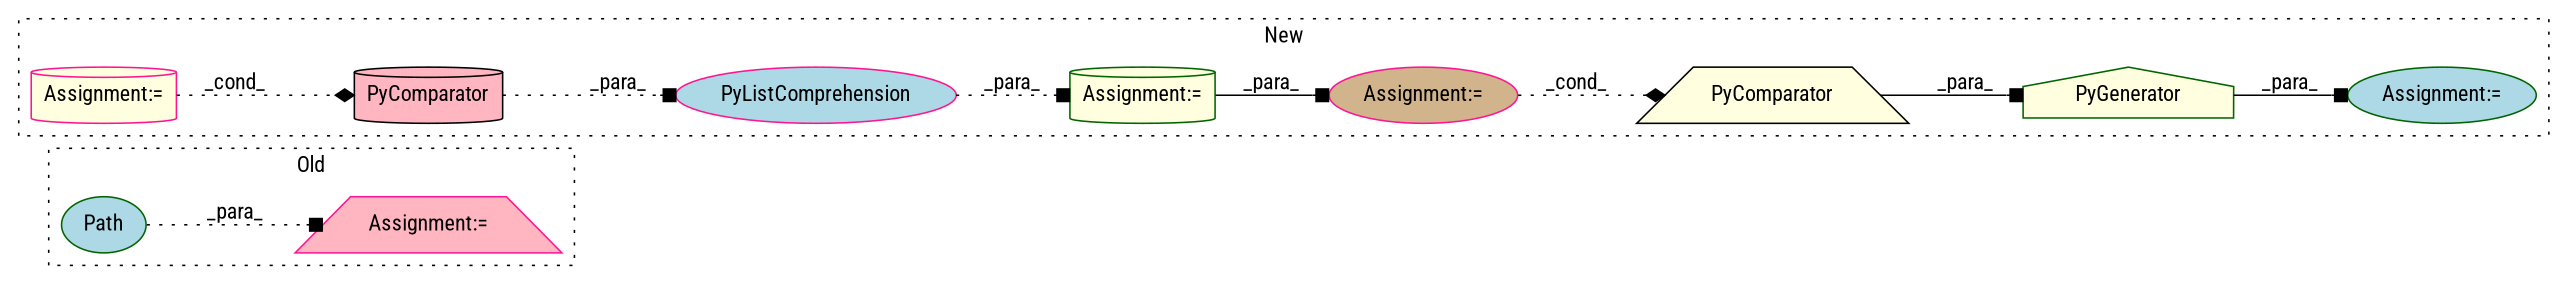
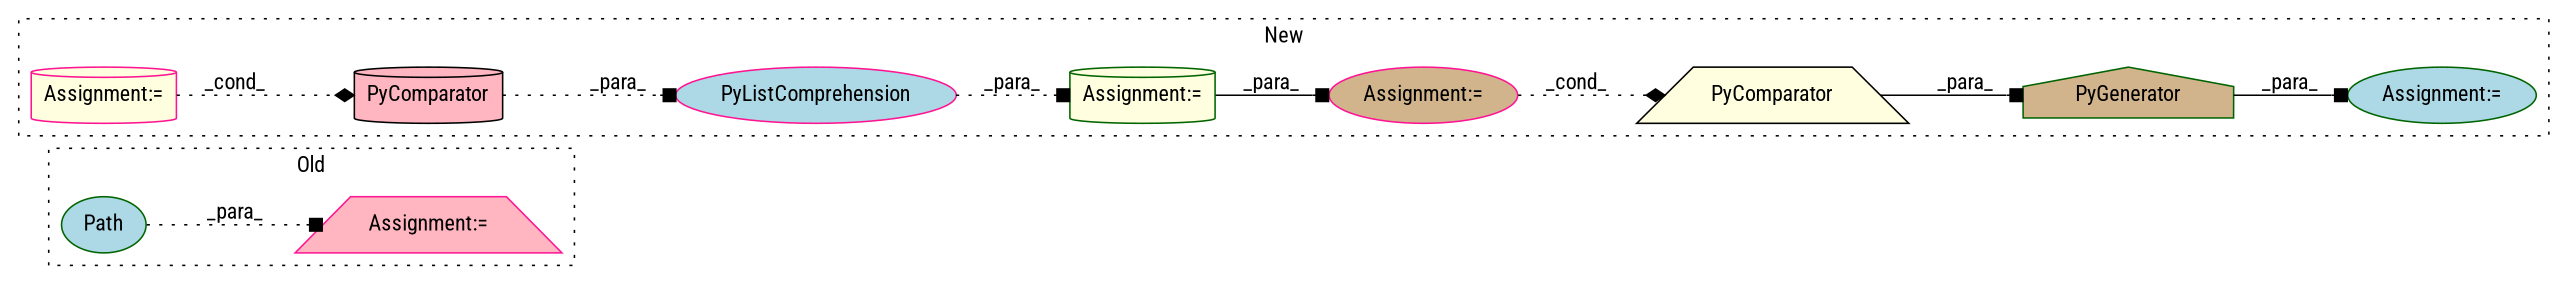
(2128, 95) -> (2128, 95)
